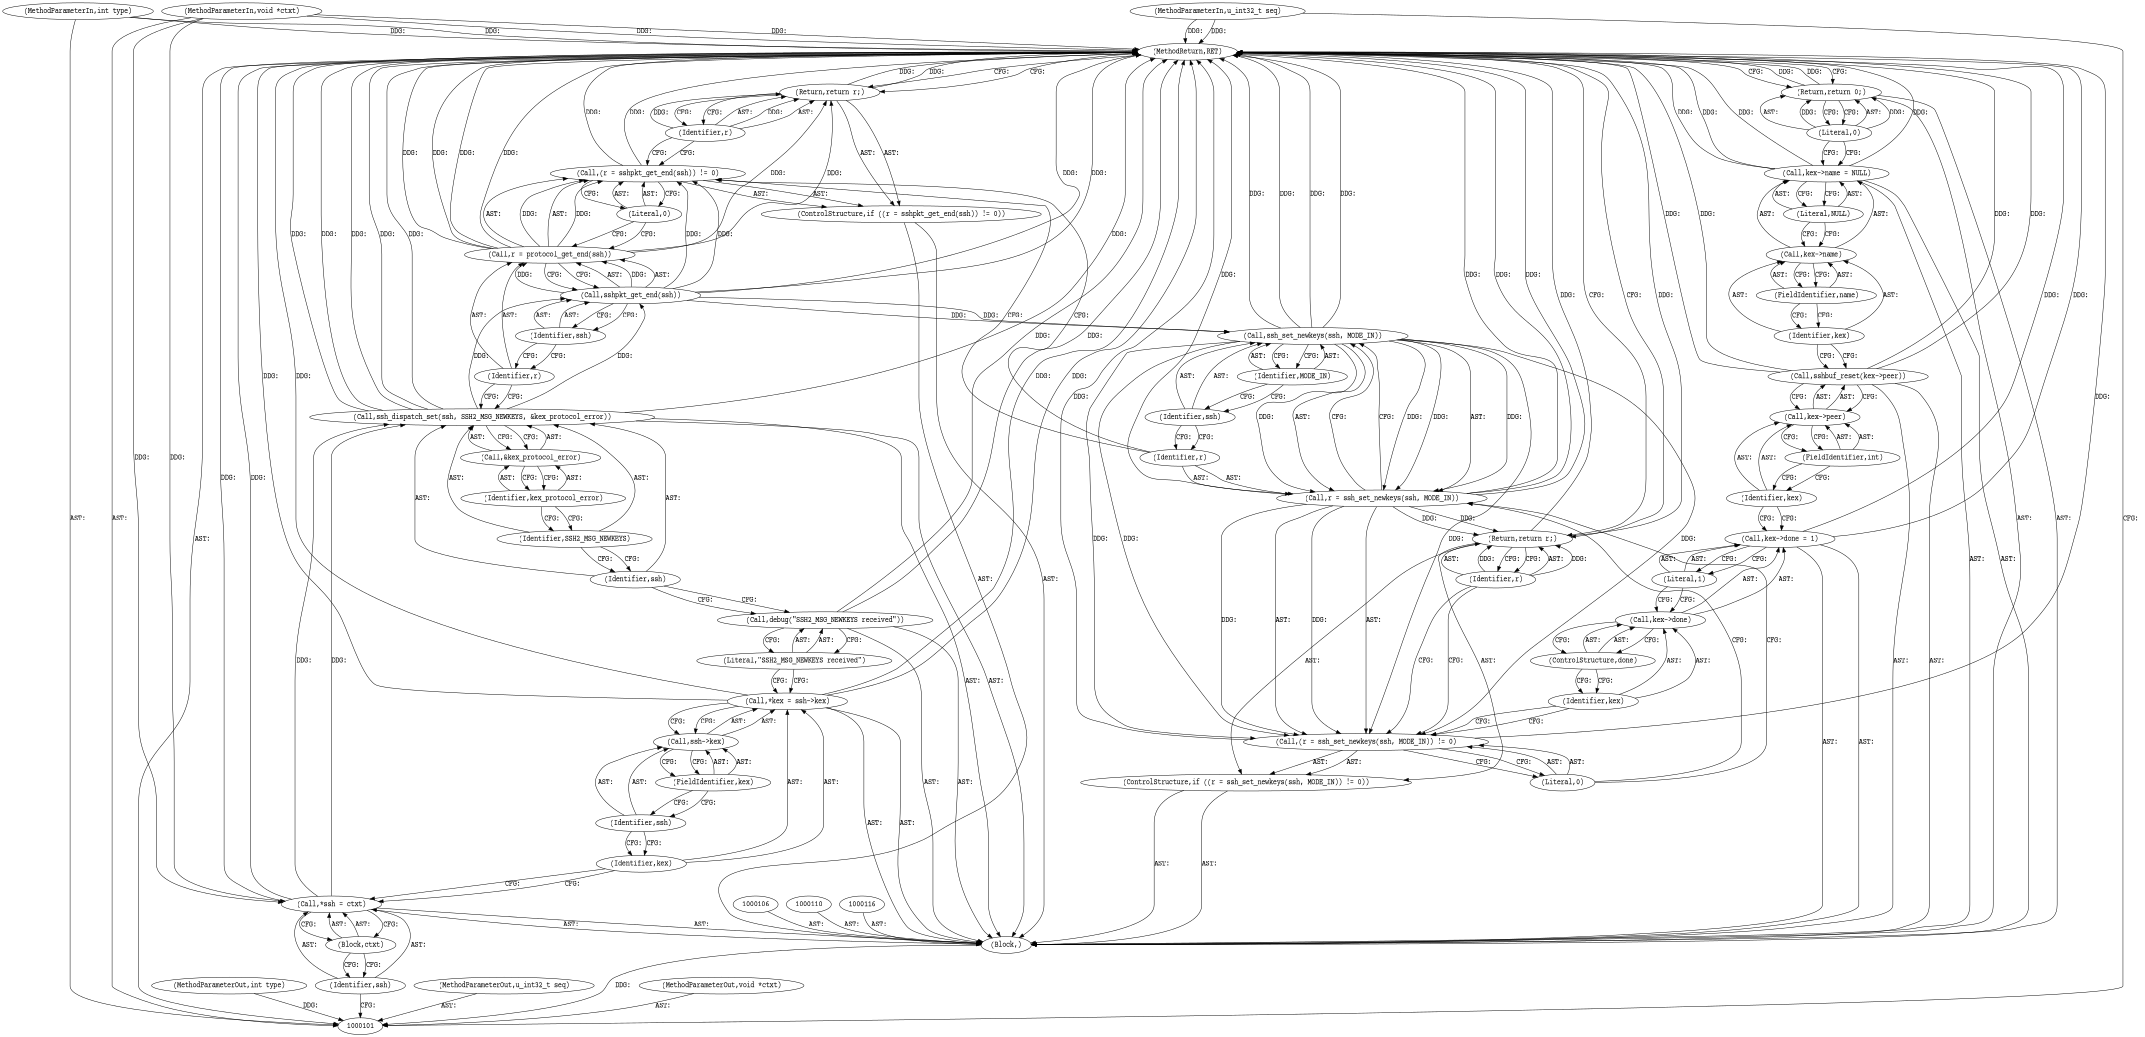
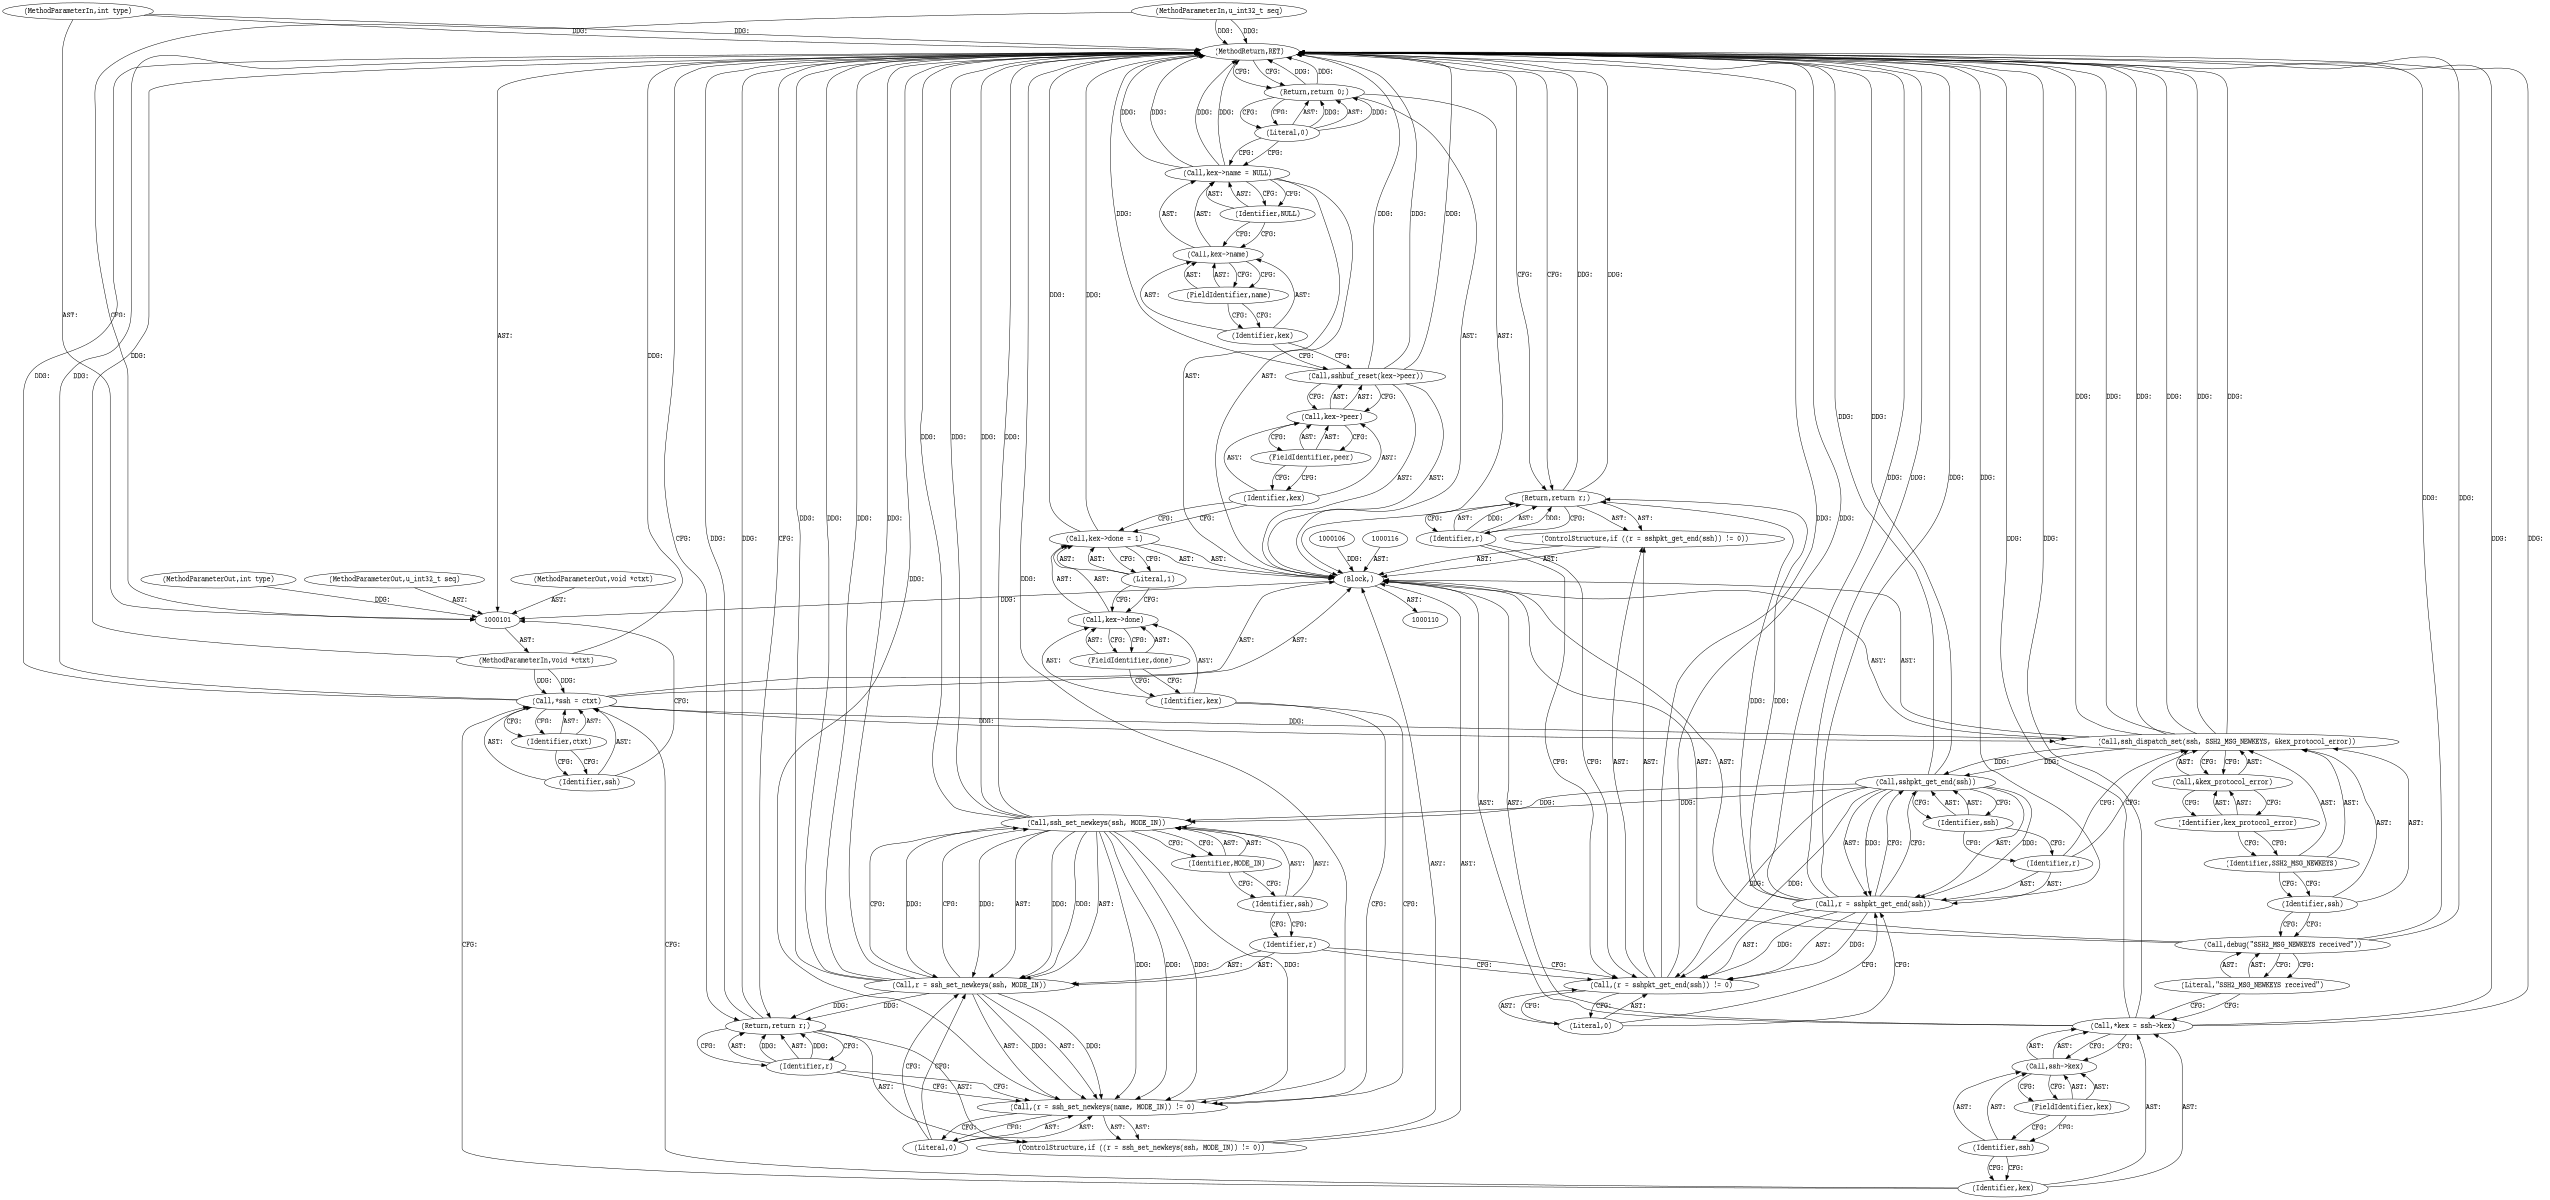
(1823, 214) -> (1268, 214)
(550, 255) -> (1873, 904)
(1842, 458) -> (1311, 458)
(112, 587) -> (515, 639)
(1593, 661) -> (1130, 661)
(1366, 742) -> (1102, 1107)
(819, 925) -> (1357, 559)
(866, 933) -> (1395, 596)
(361, 945) -> (559, 742)
